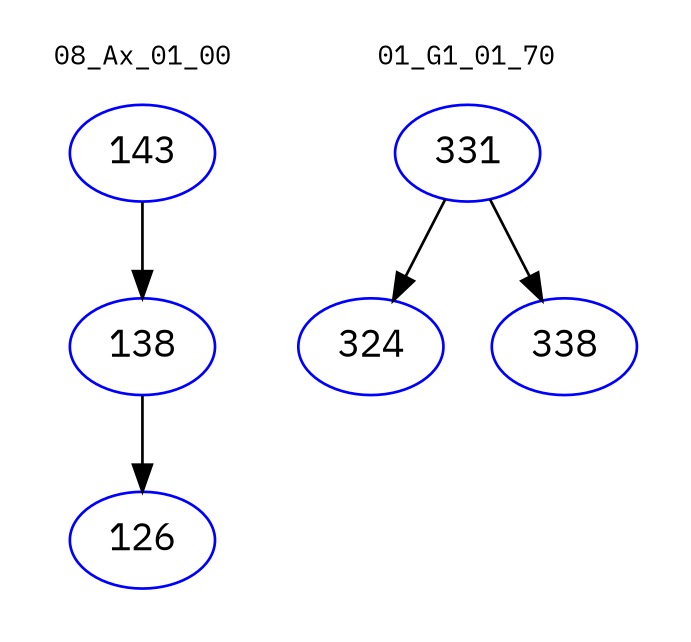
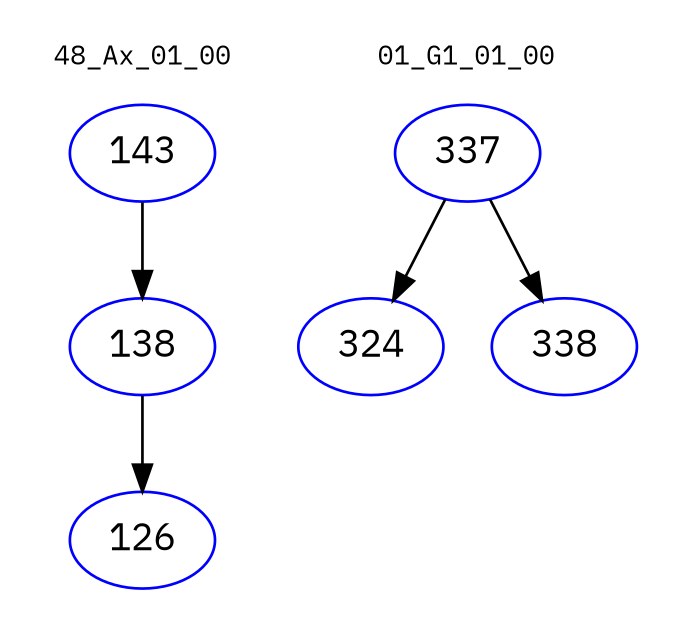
(144, 58) -> (144, 58)
(468, 58) -> (468, 58)
(468, 153) -> (468, 153)
